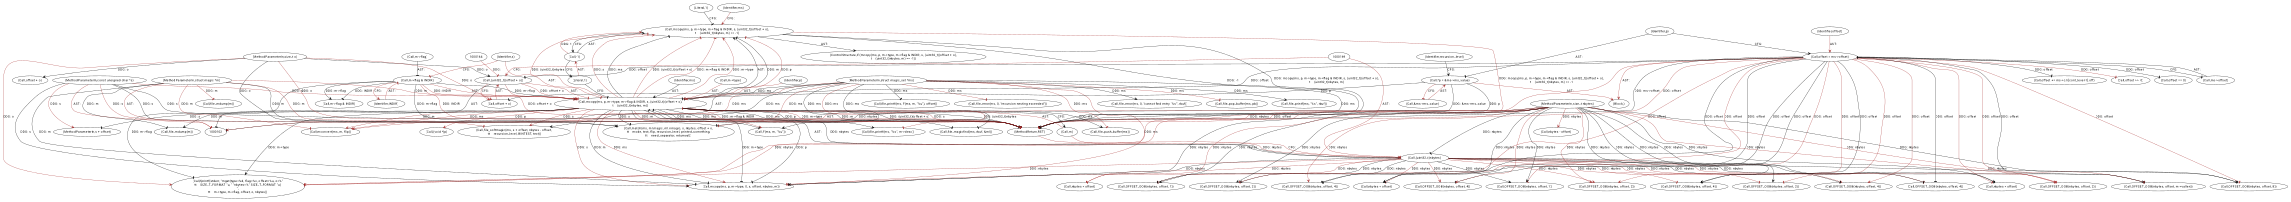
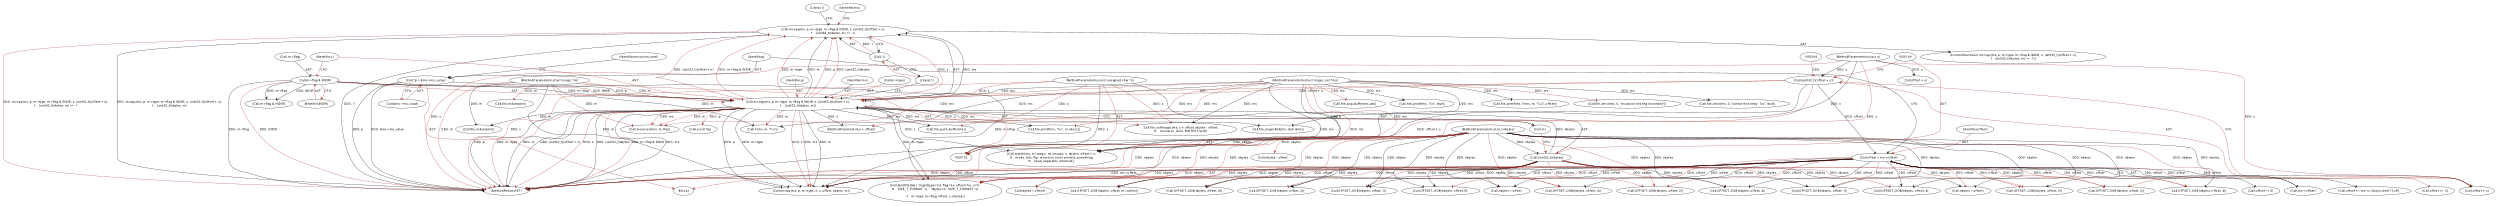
(1164, 64) -> (1846, 118)
(563, 119) -> (690, 92)
(1192, 142) -> (882, 173)
